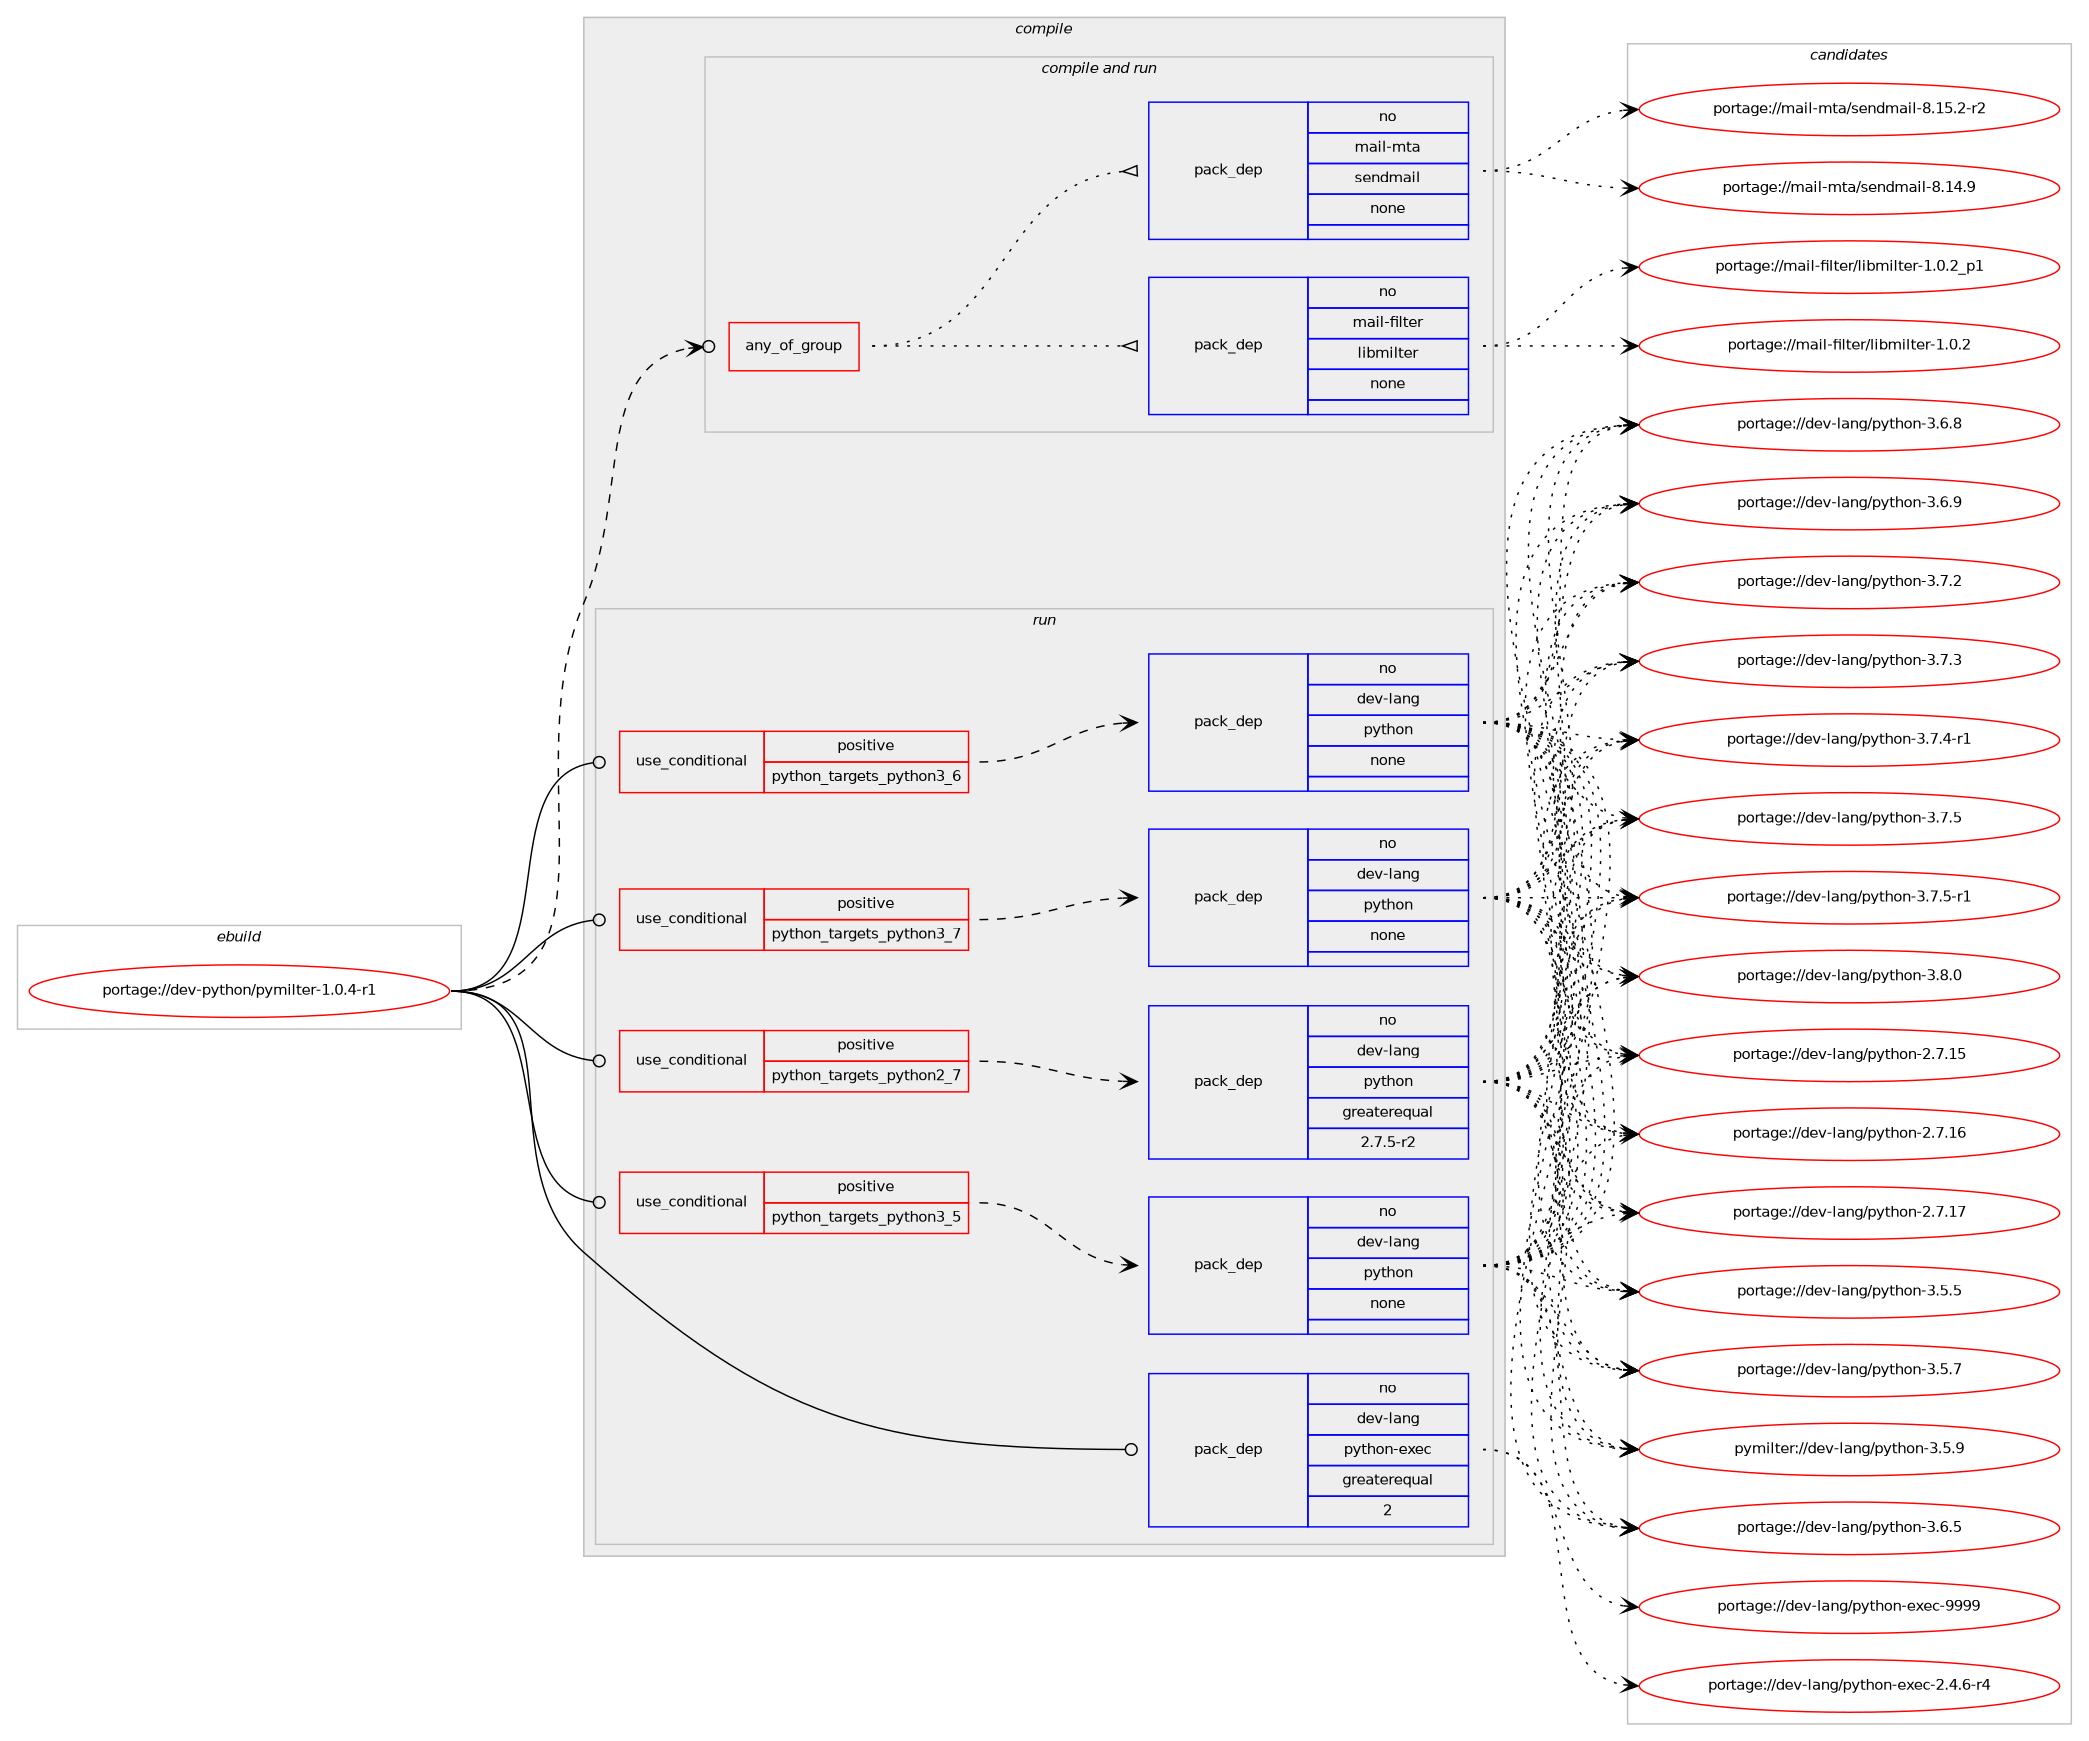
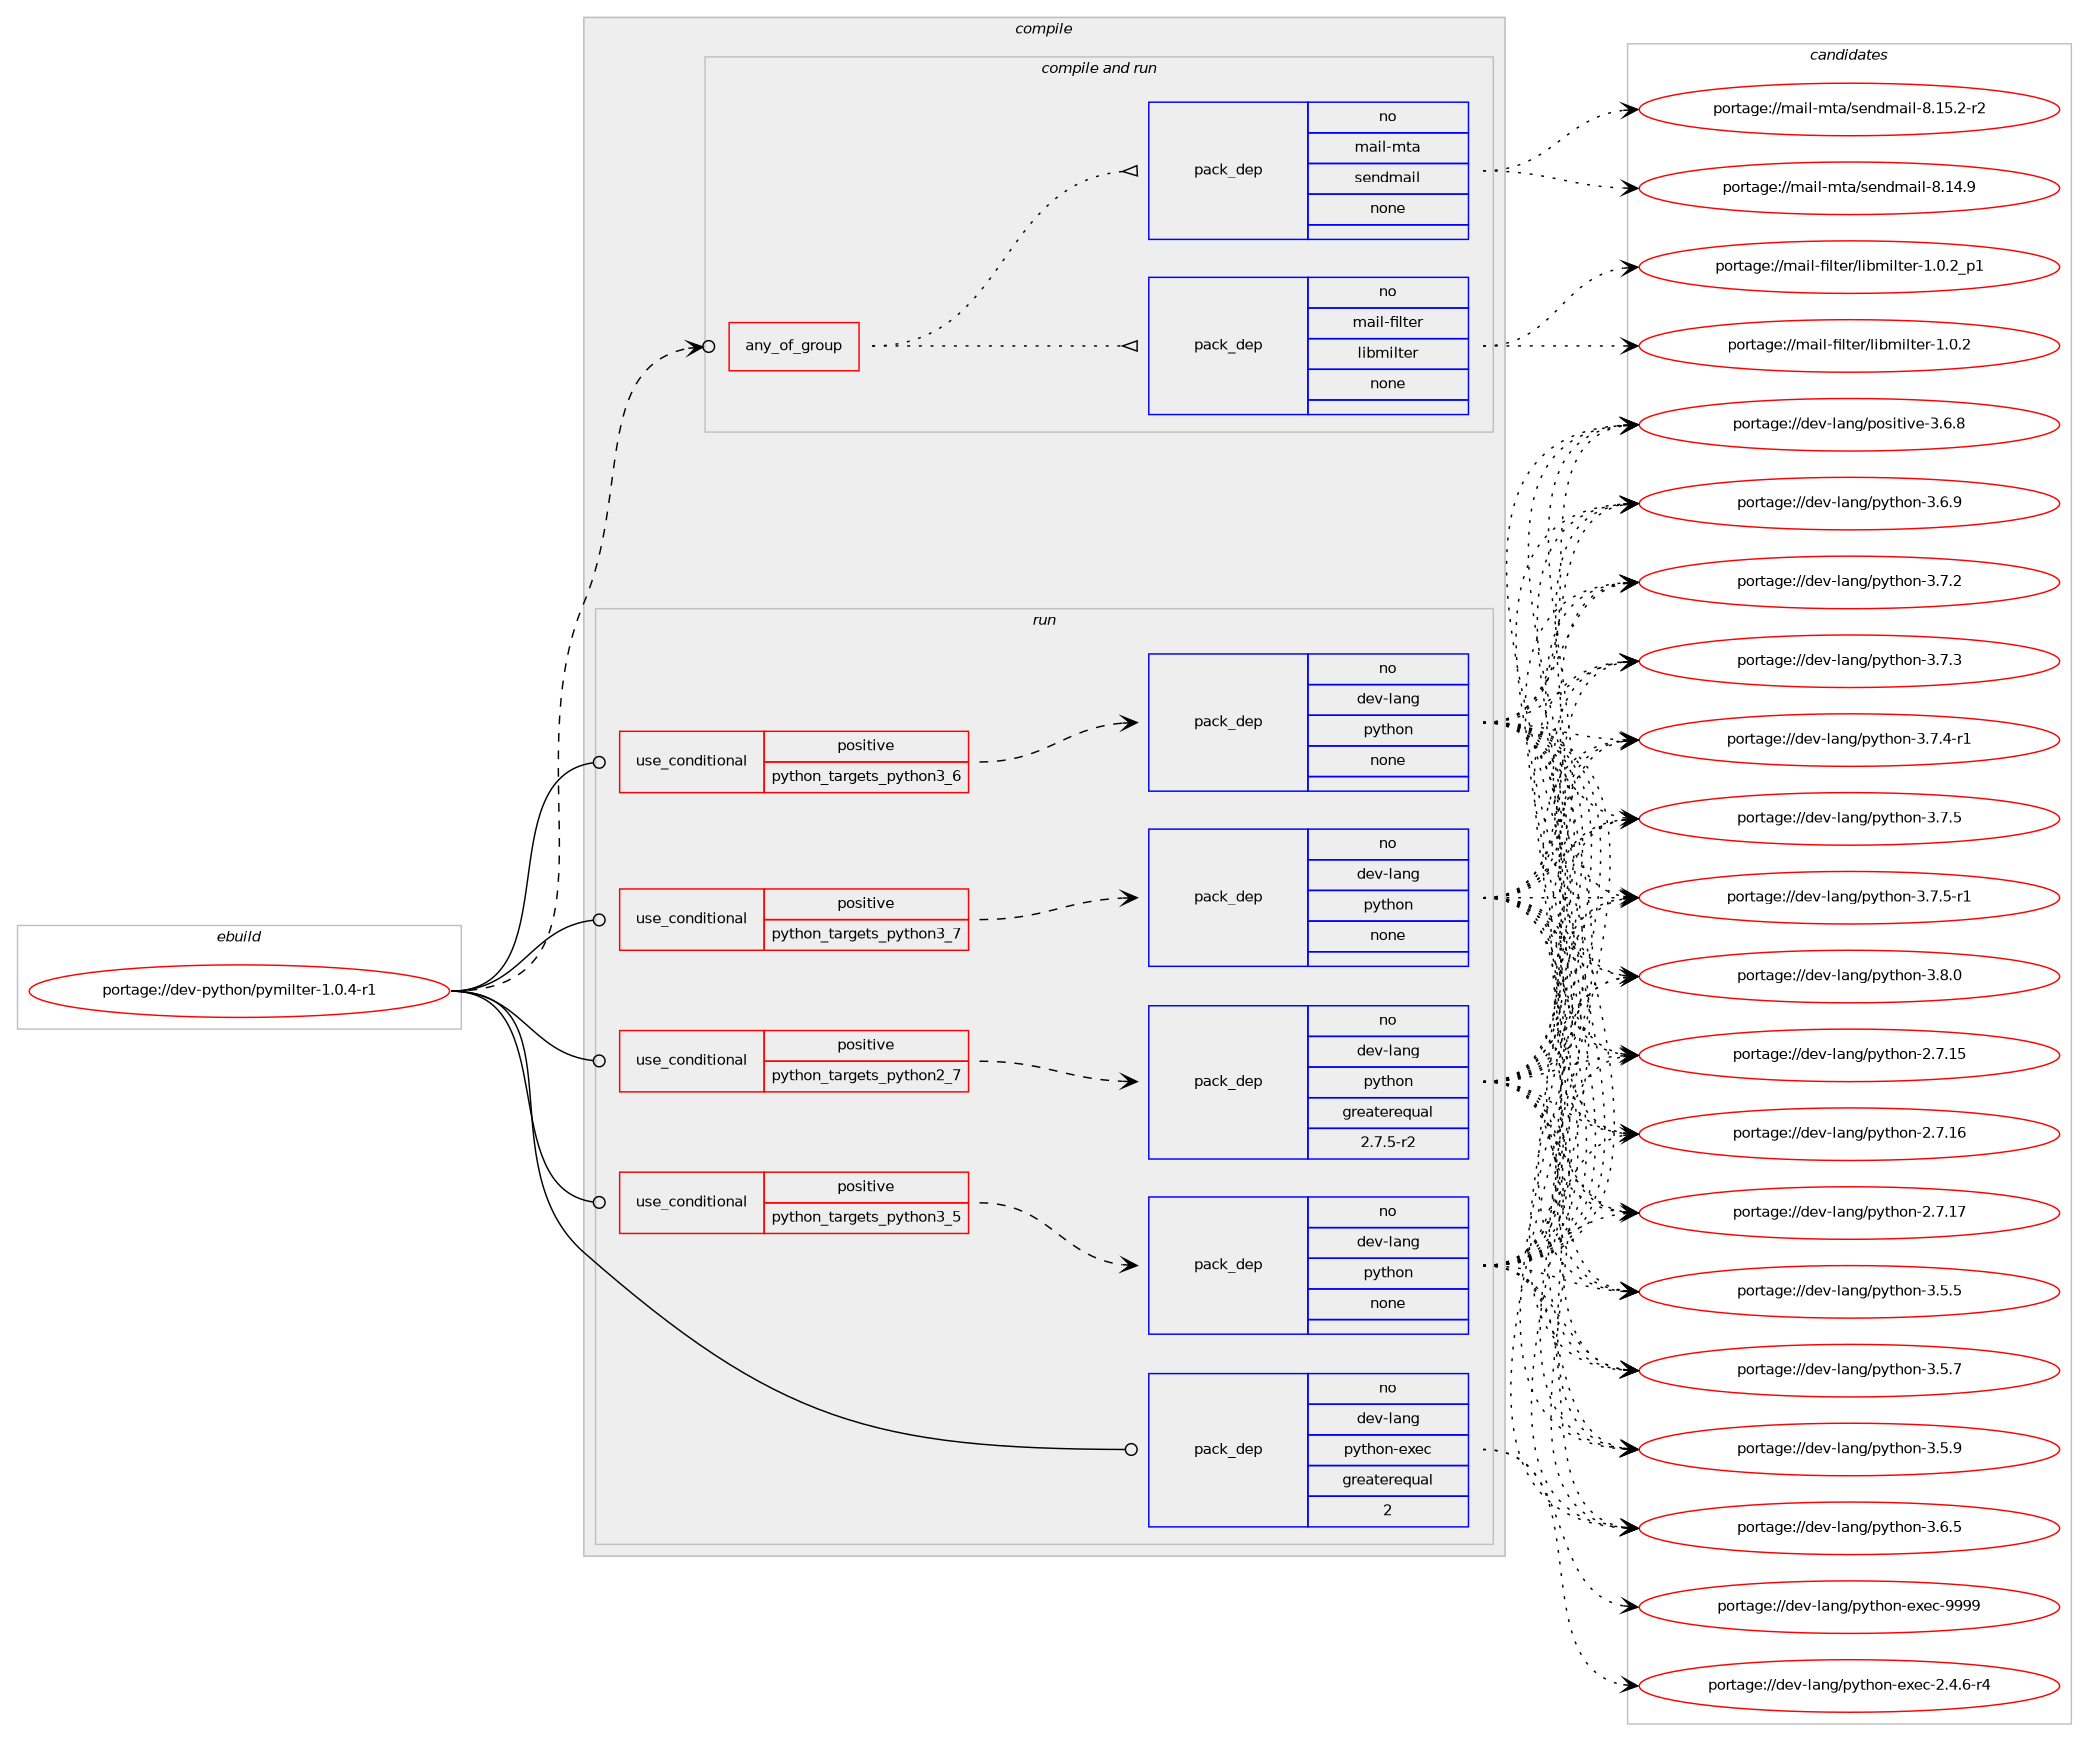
(1849, 425) -> (1849, 425)
(1849, 1450) -> (1849, 1450)
